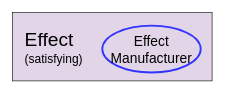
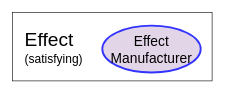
(47, 47) -> (47, 47)
